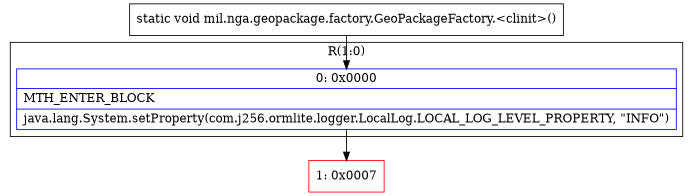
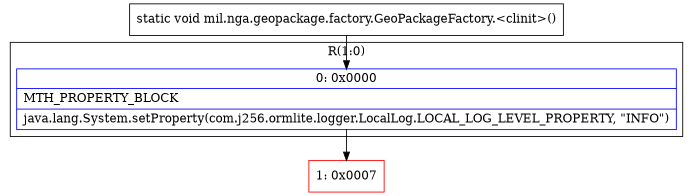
(89, 98) -> (101, 98)
